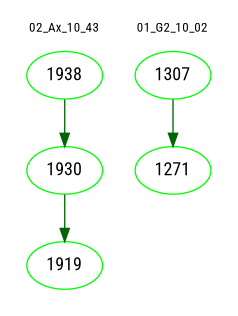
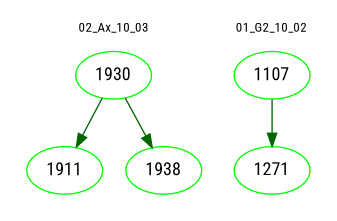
(65, 28) -> (114, 28)
(173, 75) -> (272, 75)
(65, 116) -> (135, 117)
(65, 265) -> (65, 170)
